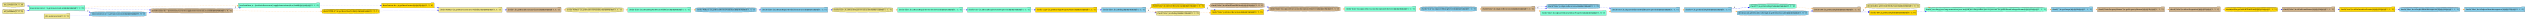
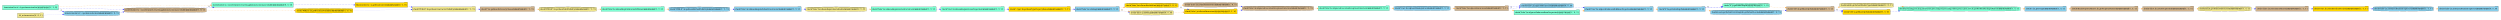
(13, 5) -> none
(2251, 9) -> (2225, 9)
(13, 12) -> none
